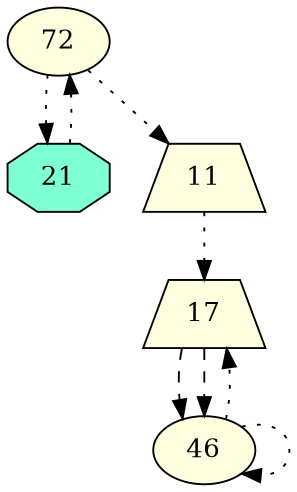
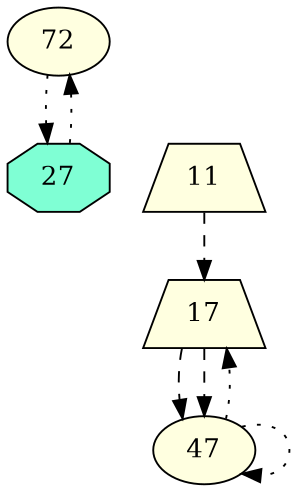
(121, 100) -> none
(59, 178) -> (59, 178)
(204, 237) -> (204, 237)
(204, 450) -> (204, 450)
